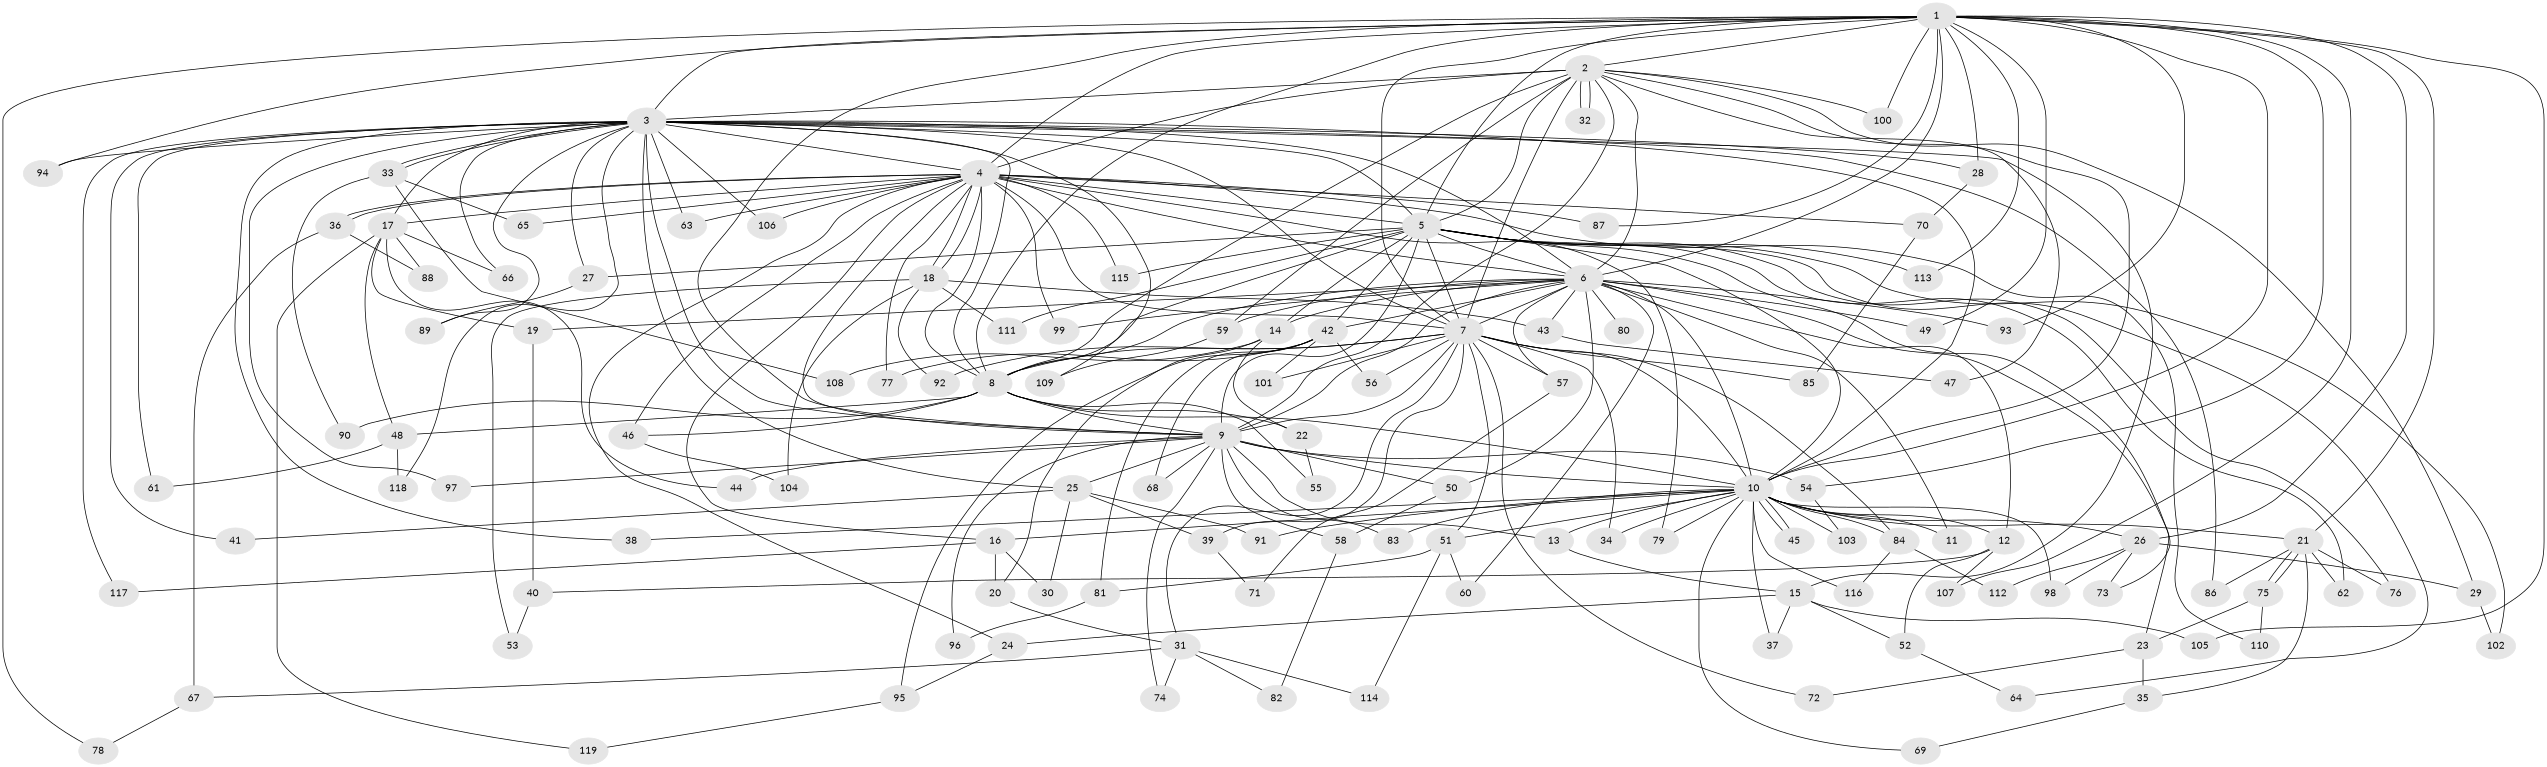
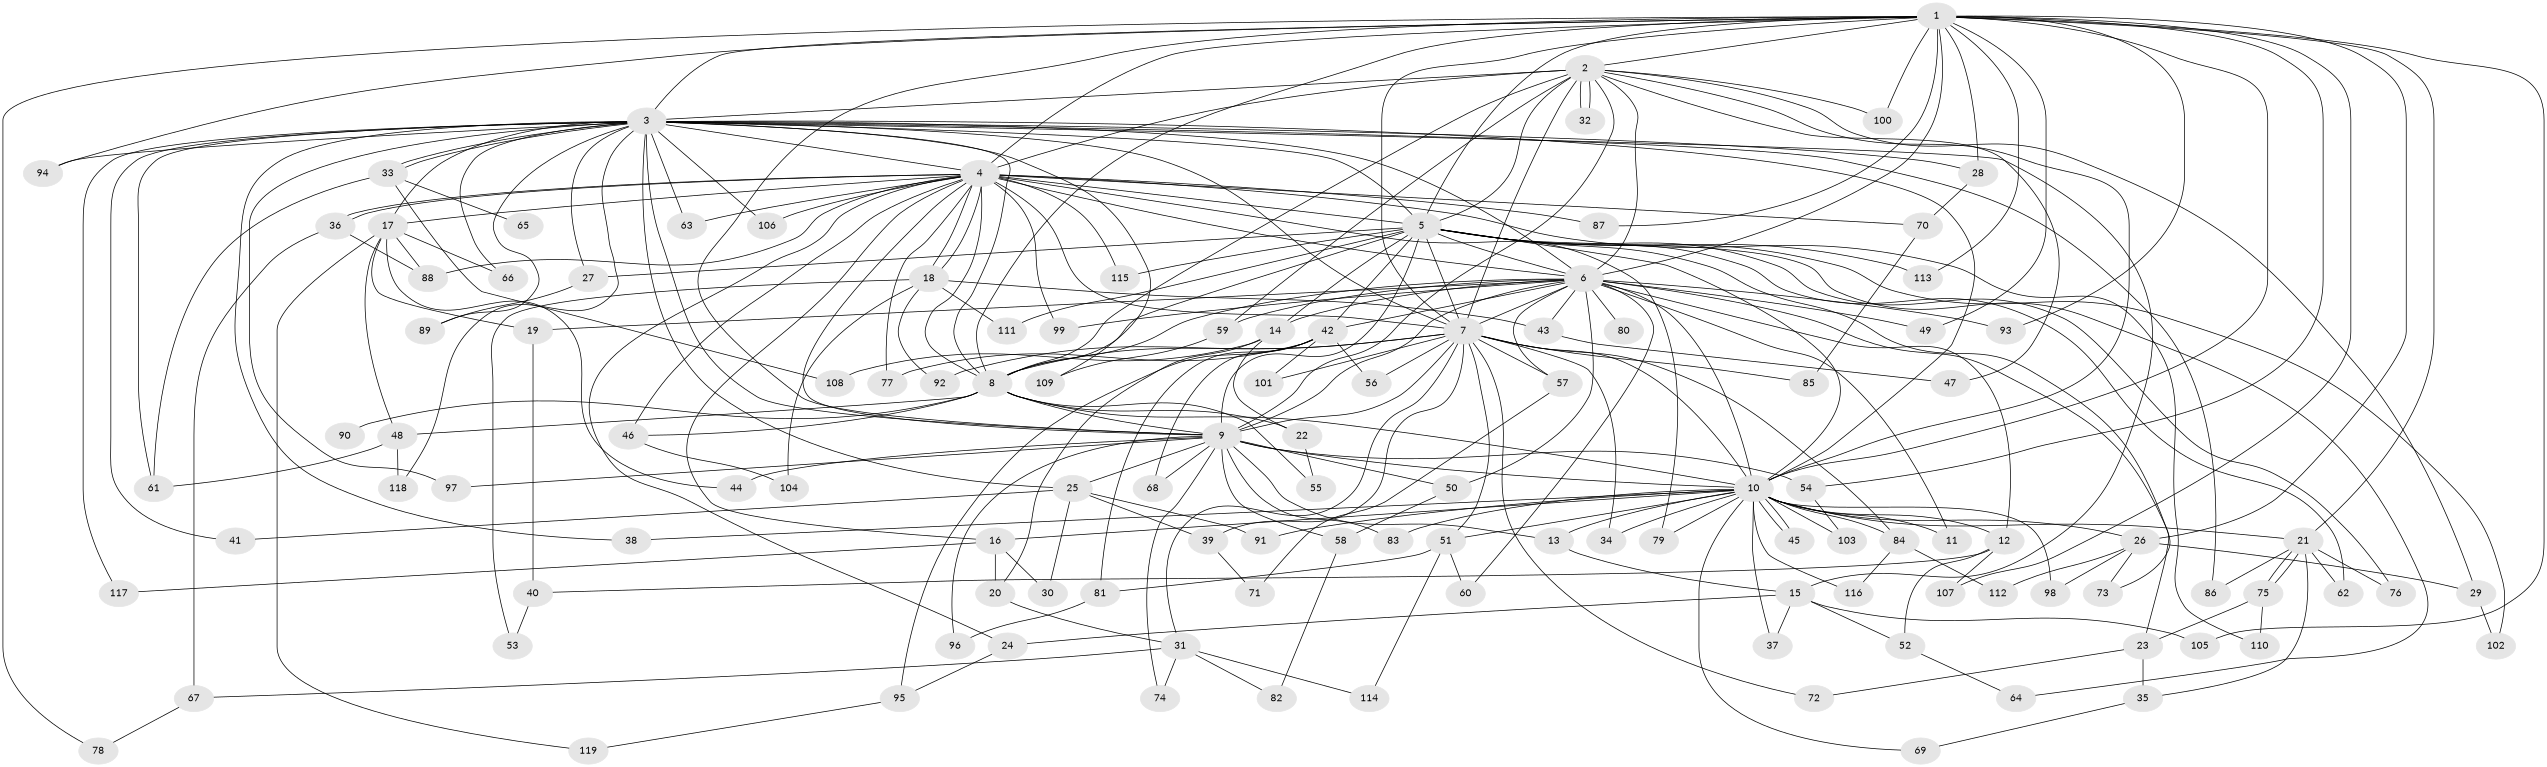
(762, 199) -> (712, 262)
(293, 285) -> (202, 281)
